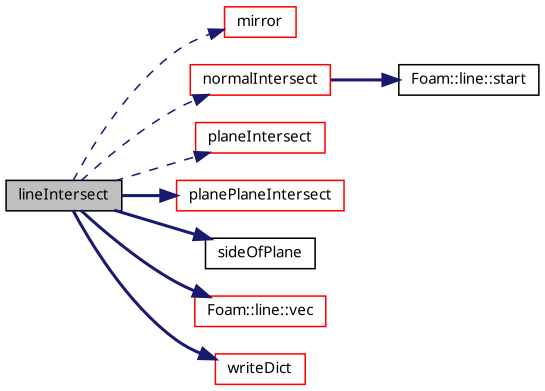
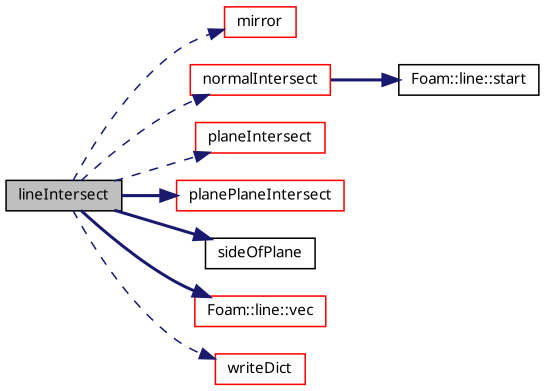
(127, 292) -> (127, 292)
